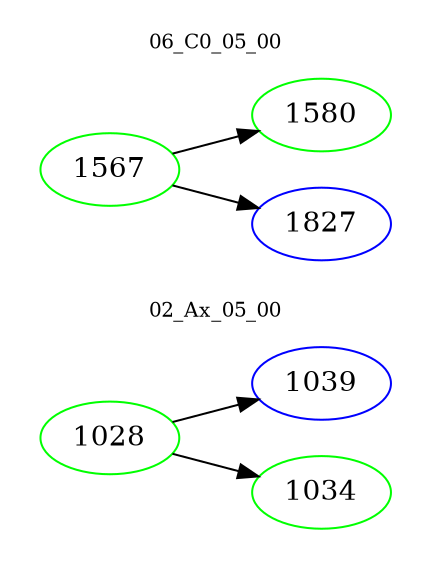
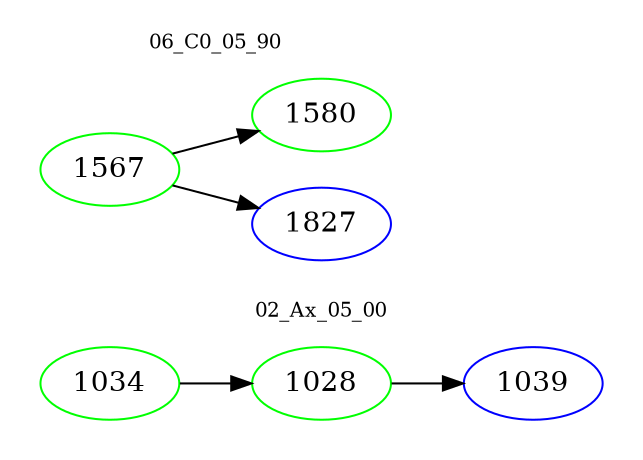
(216, 43) -> (216, 43)
(206, 463) -> (205, 383)
